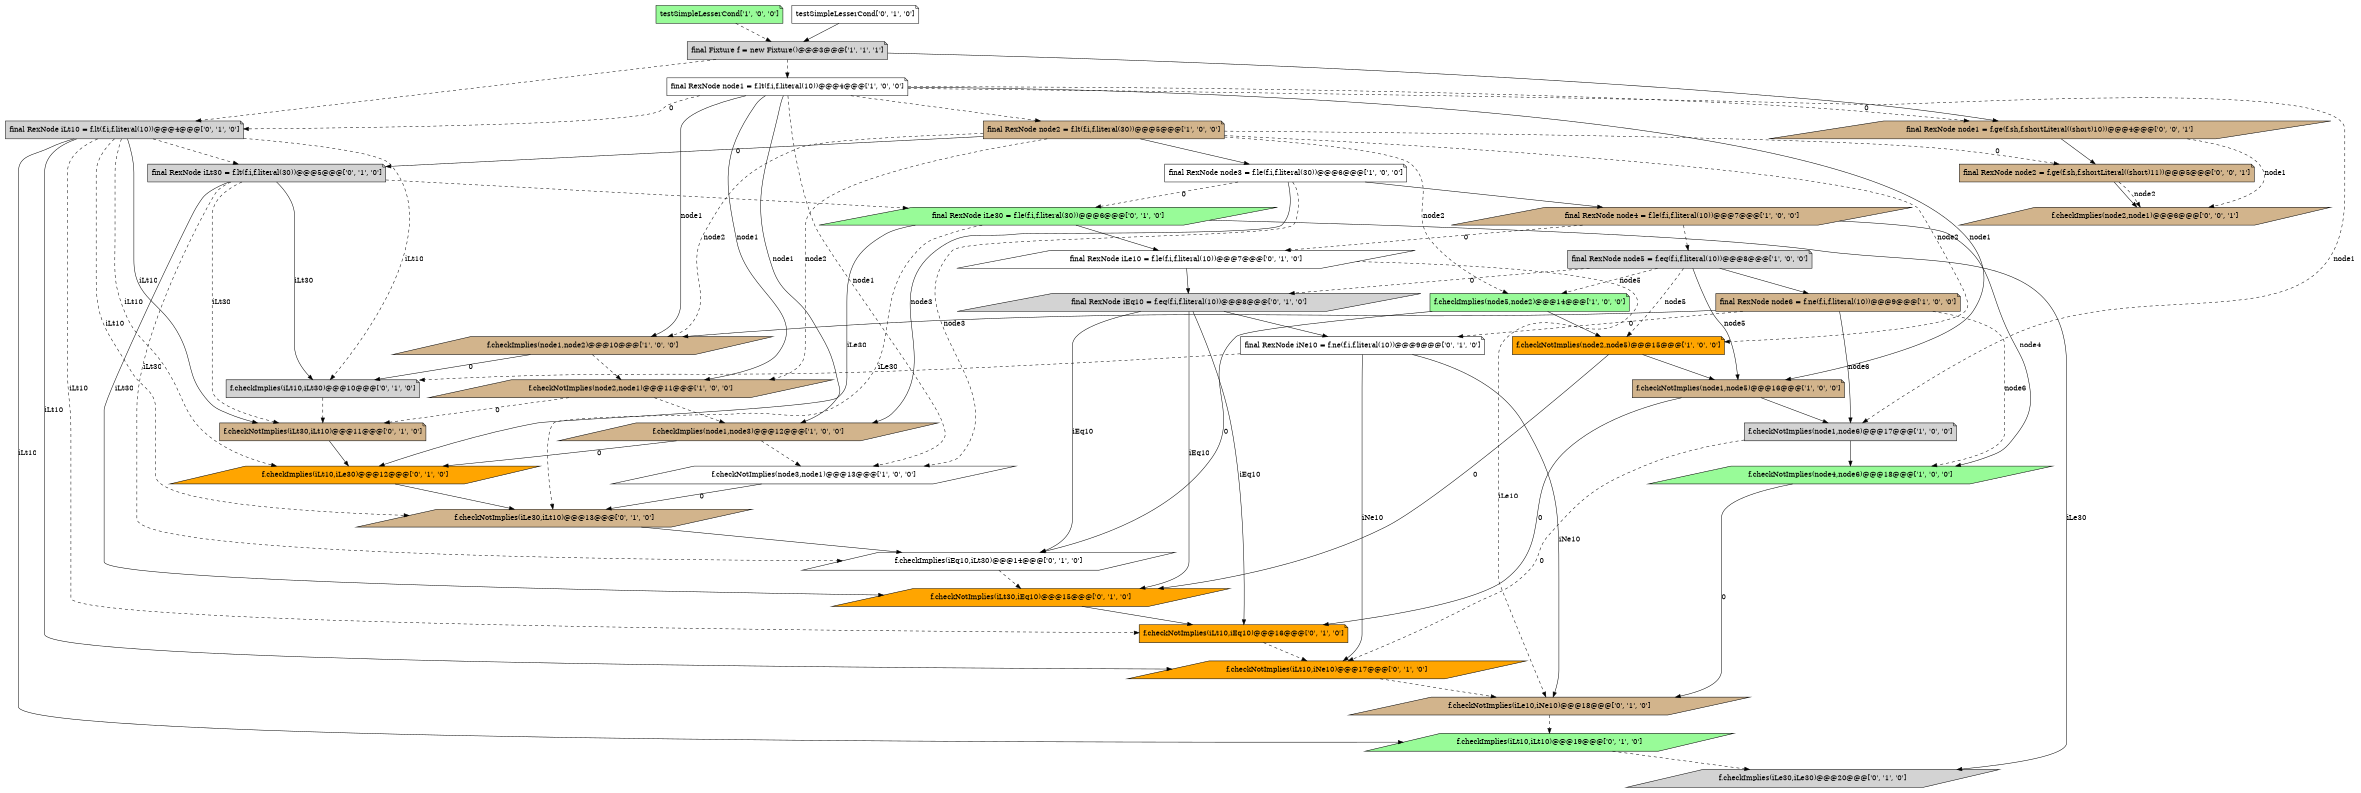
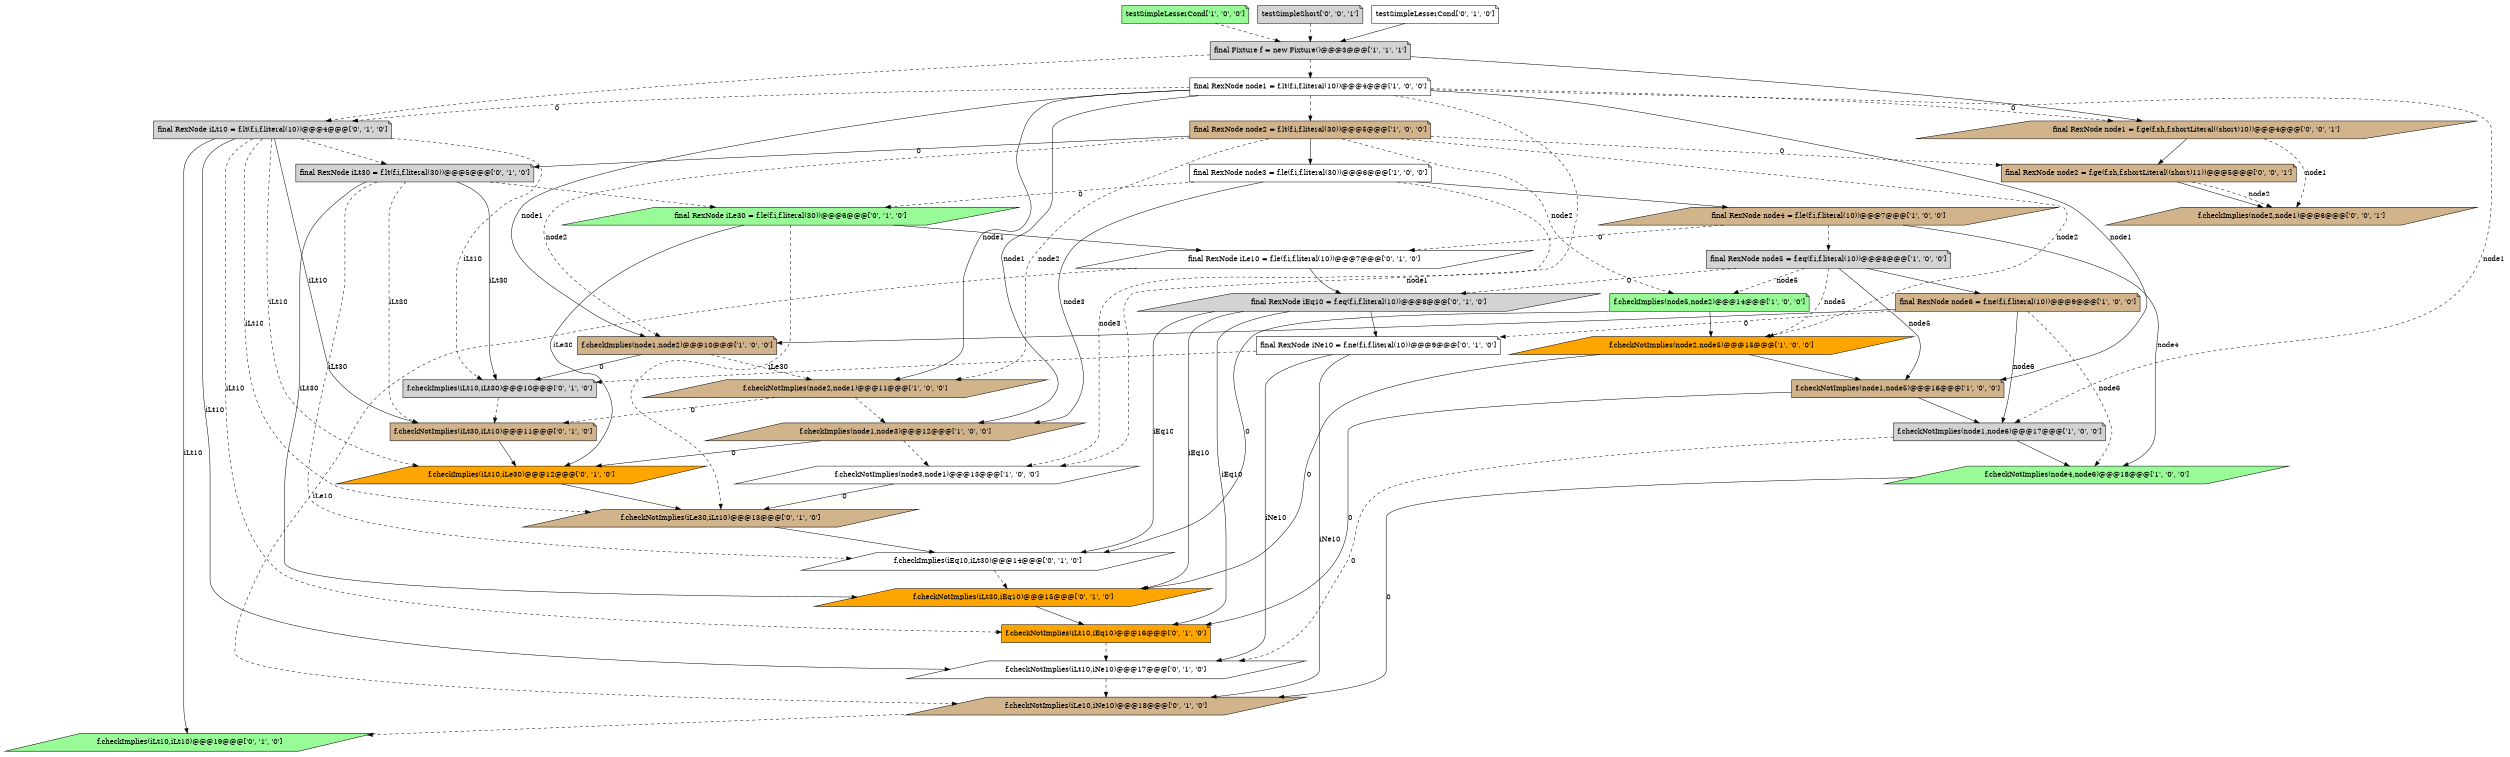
none -> (1310, 14)
(583, 346) -> (677, 346)
(1618, 346) -> (1711, 346)
(1327, 670) -> (1106, 670)
(1813, 778) -> none
